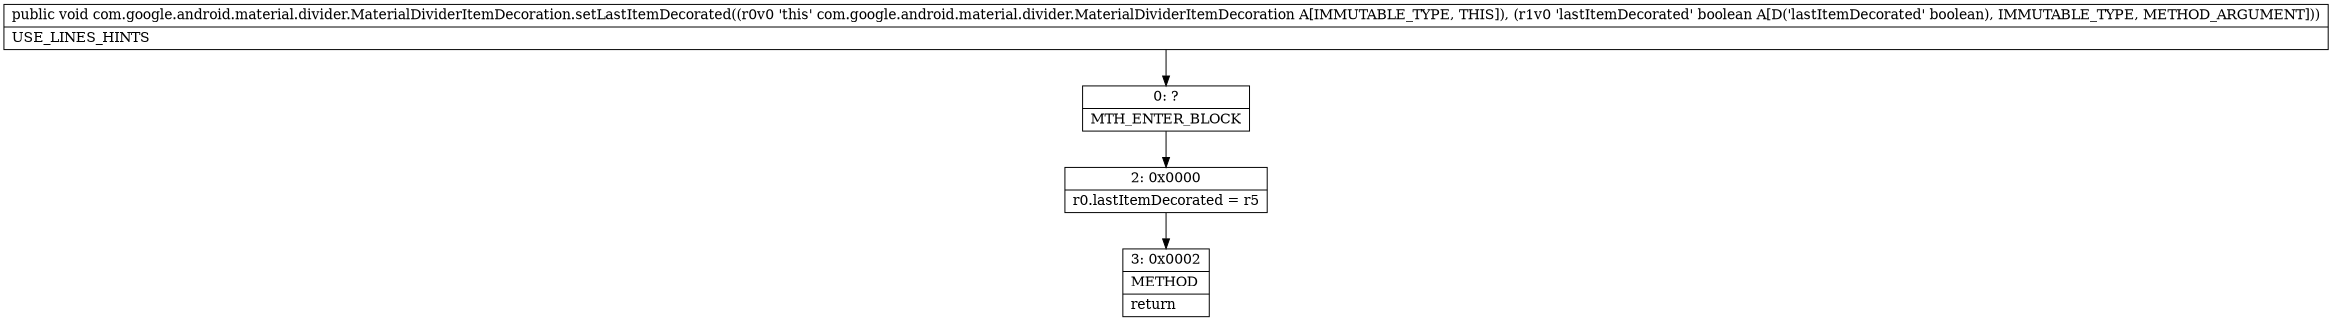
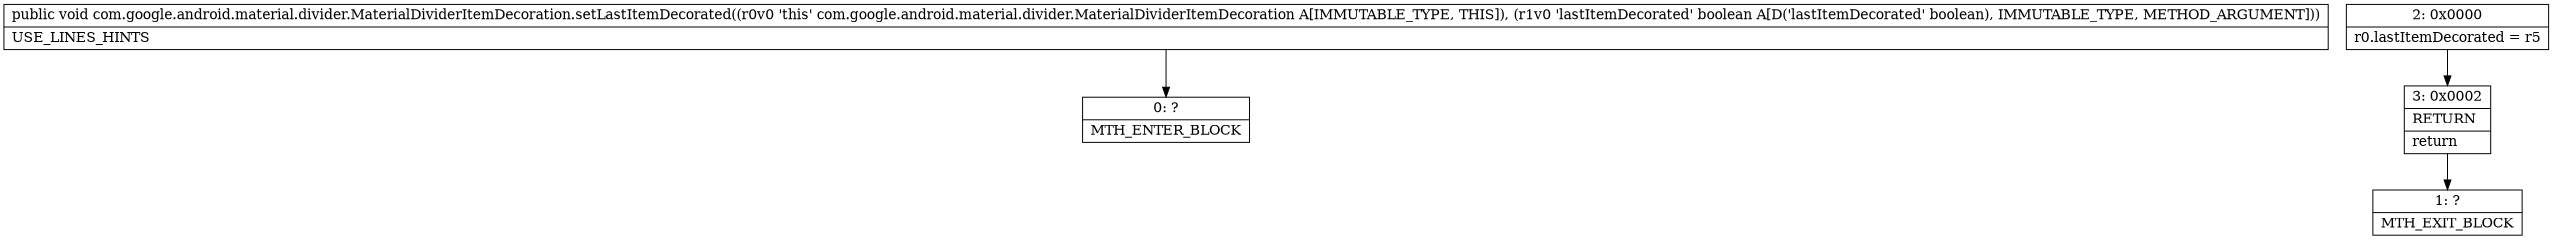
(1166, 144) -> none
none -> (2447, 213)
(1165, 282) -> (2444, 119)
